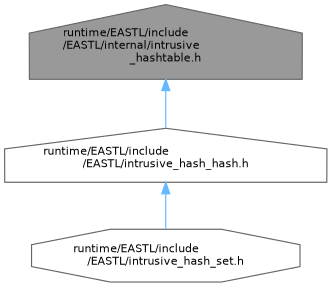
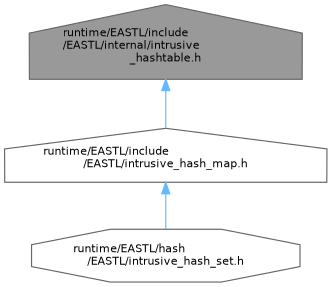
(166, 158) -> (166, 158)
(166, 256) -> (166, 256)
